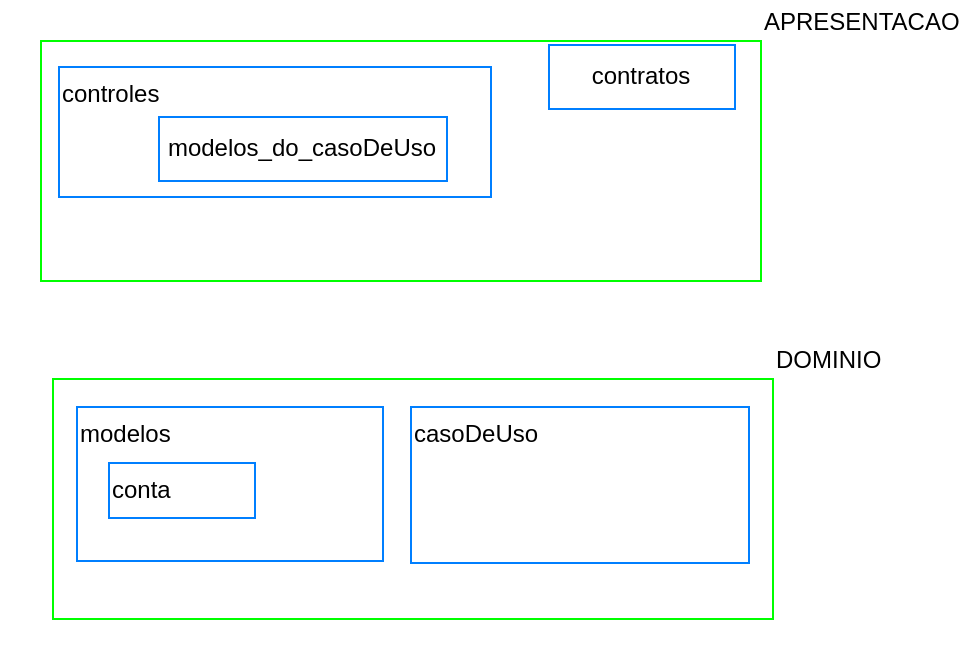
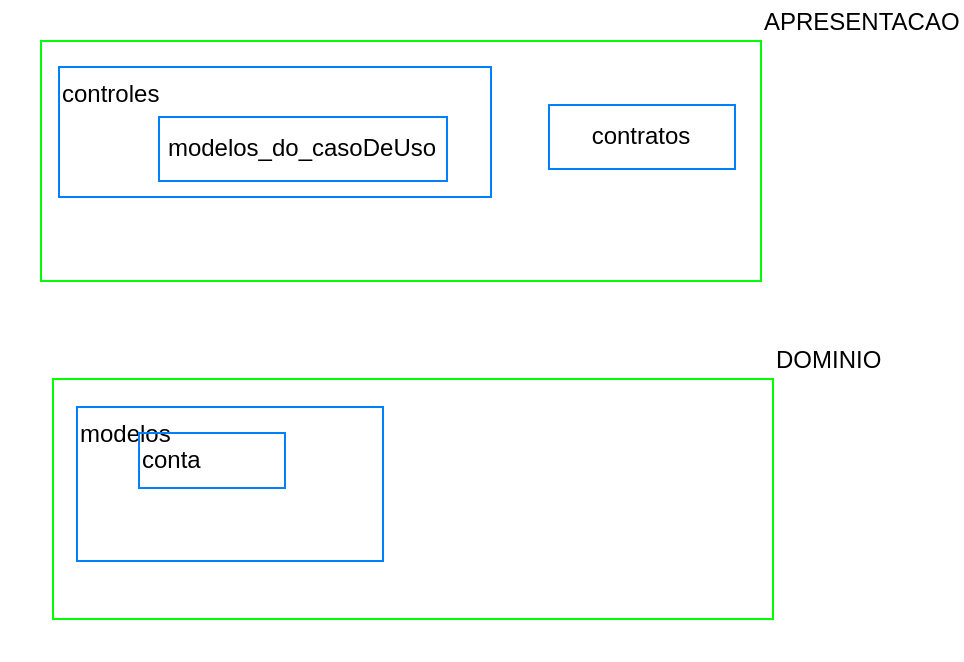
(642, 77) -> (642, 137)
(580, 485) -> none
(182, 491) -> (212, 461)
